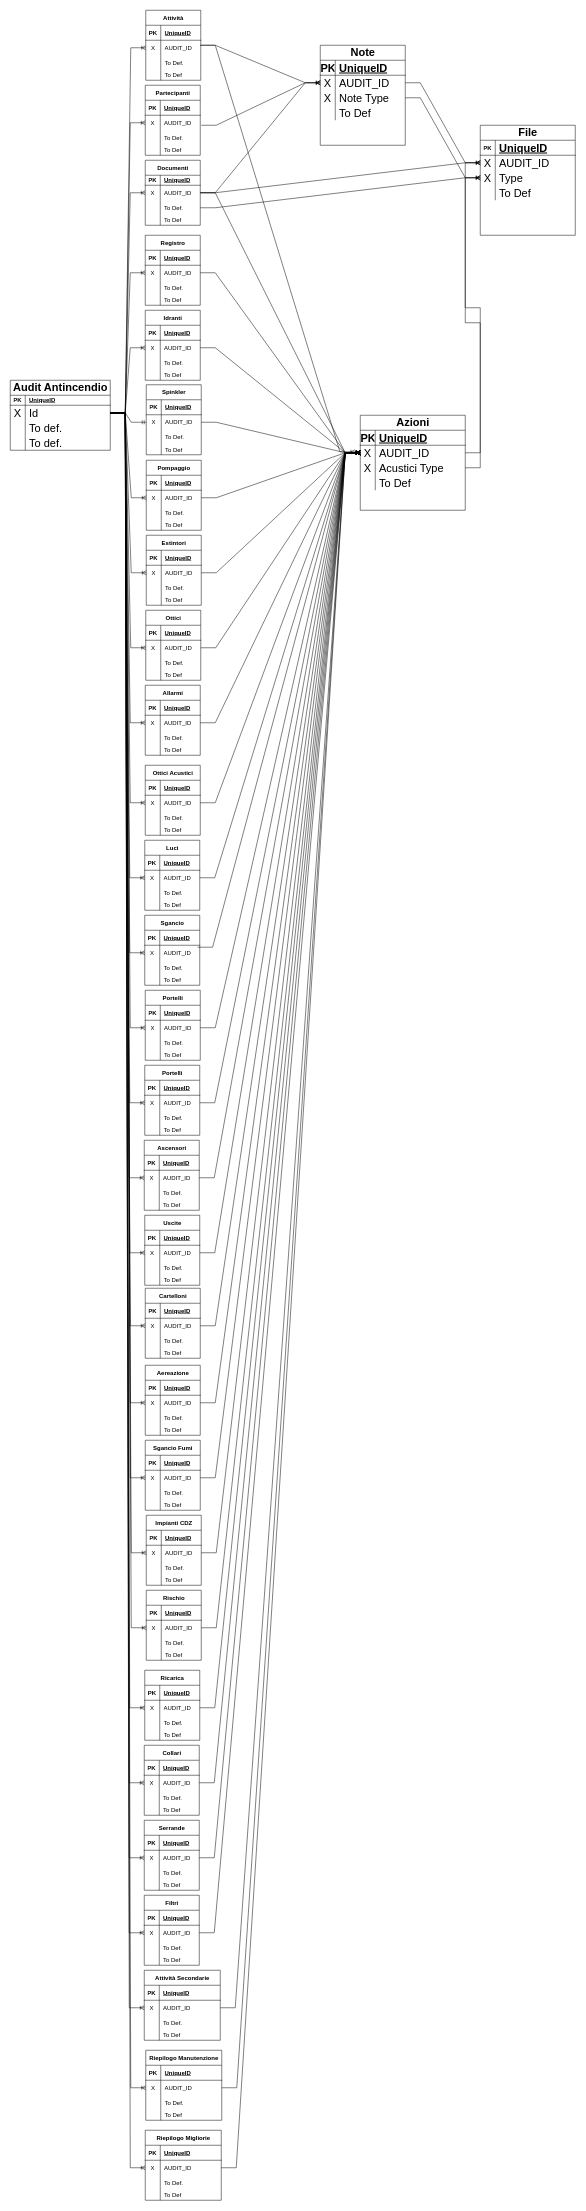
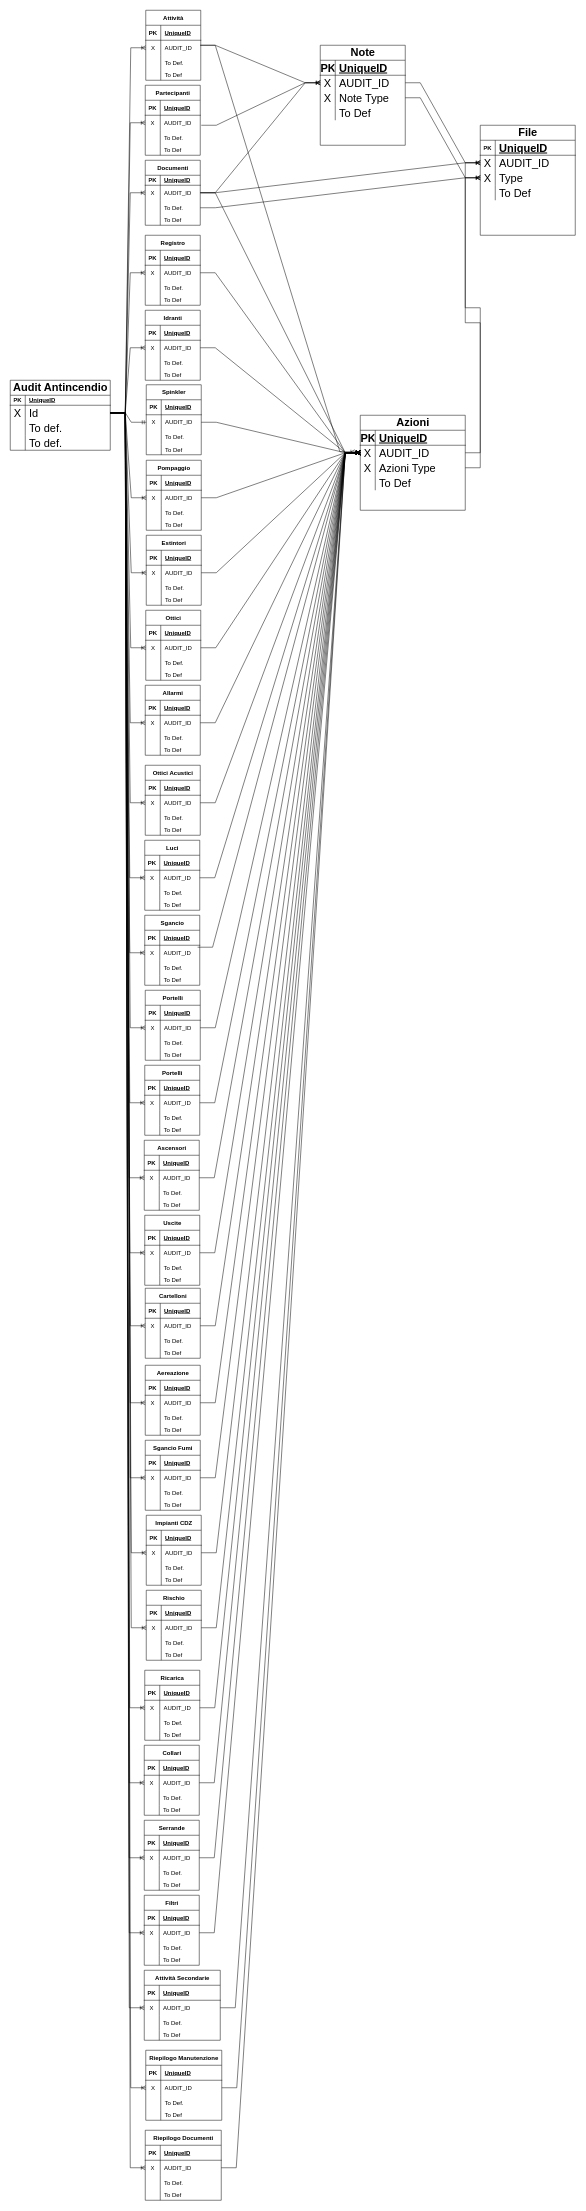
(415, 468) -> (409, 468)
(184, 2138) -> (184, 2138)
